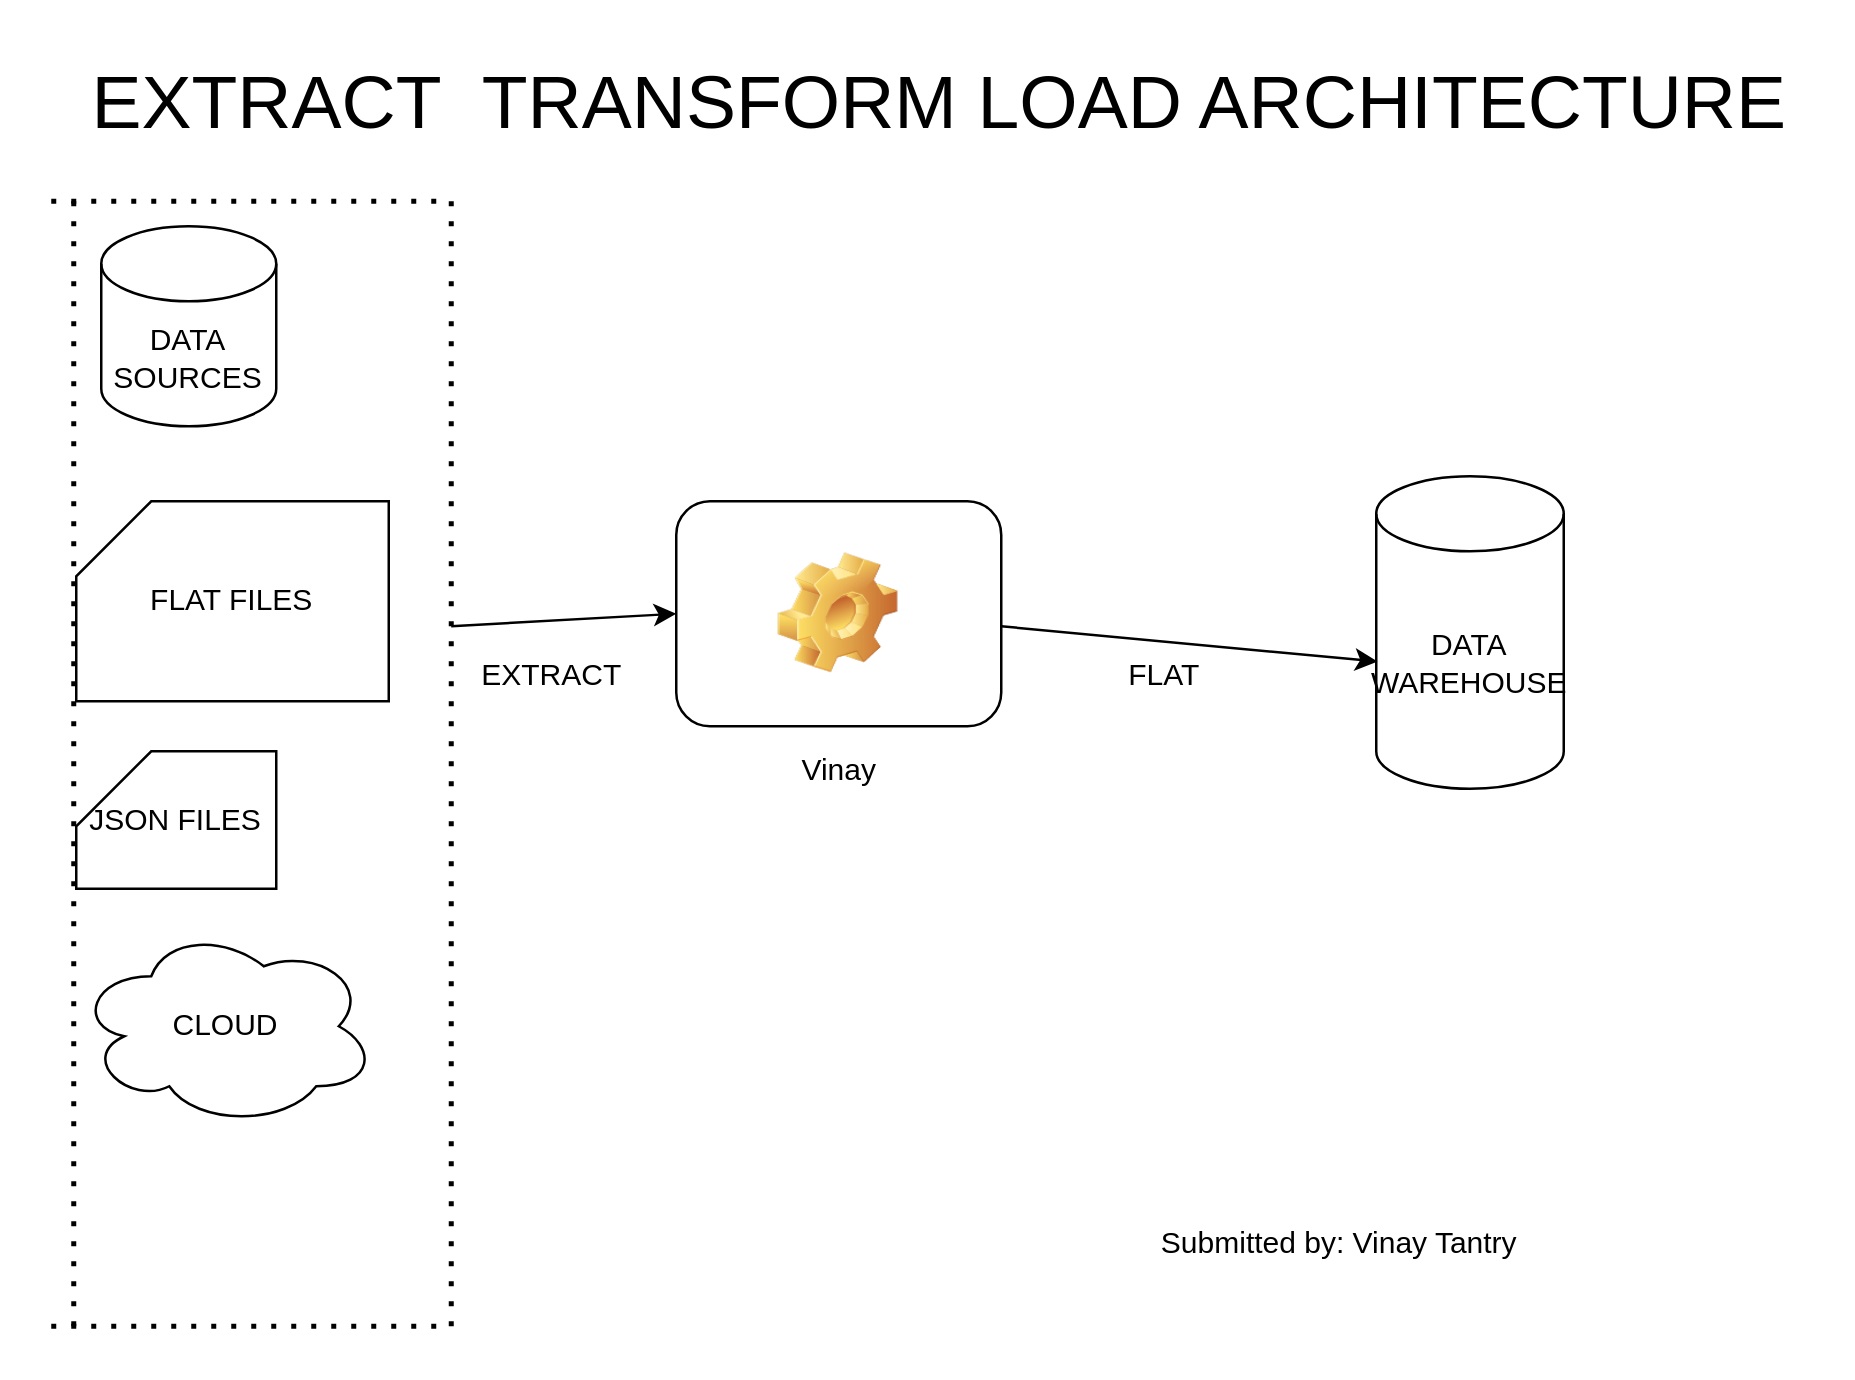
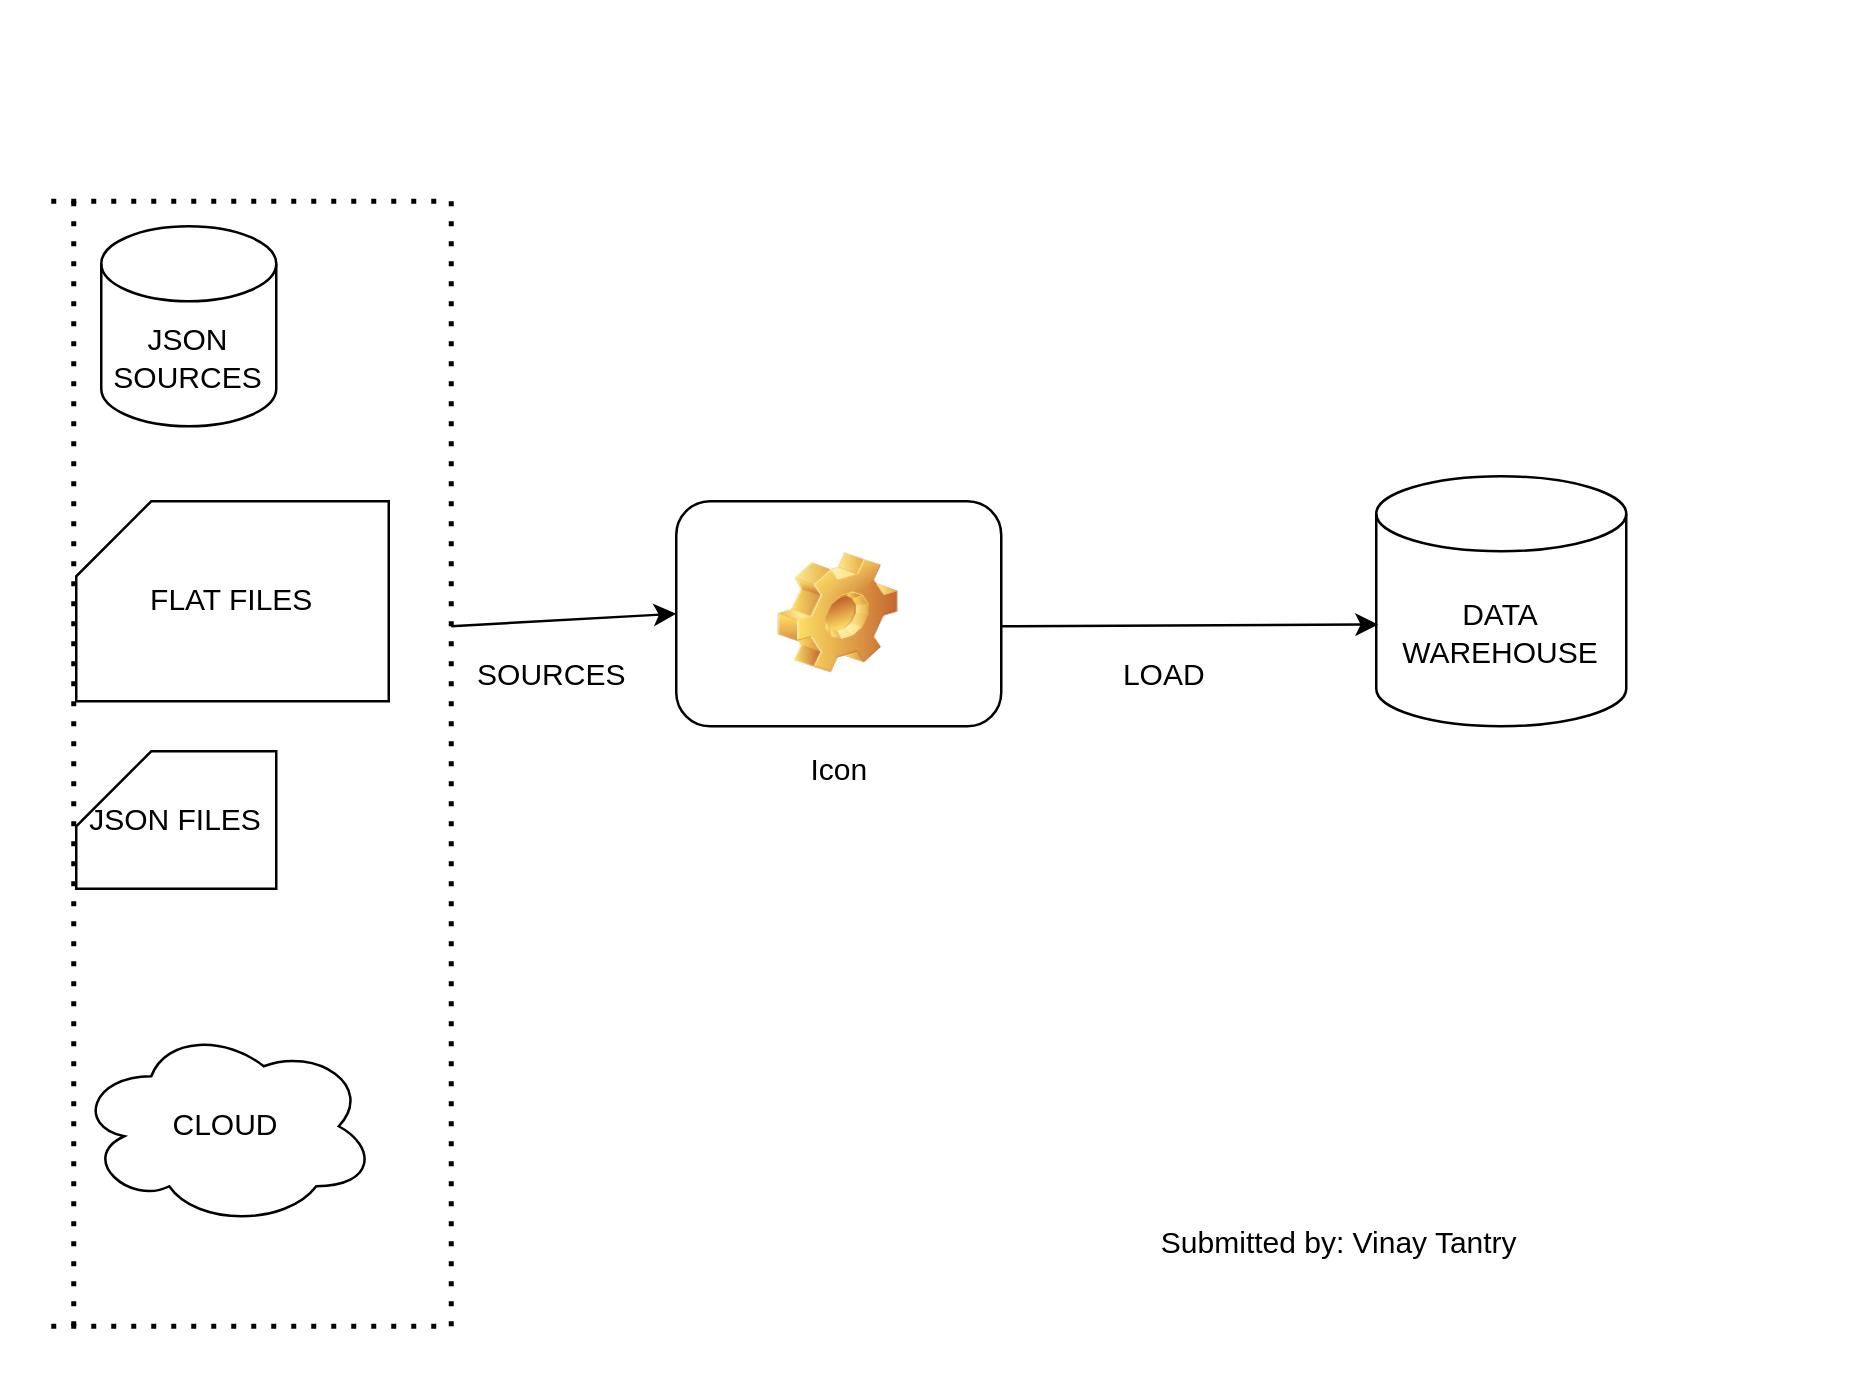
(939, 101) -> none
(189, 359) -> (189, 359)
(1470, 633) -> (1501, 601)
(553, 676) -> (553, 676)
(1165, 676) -> (1165, 676)
(840, 772) -> (840, 772)
(226, 1026) -> (226, 1126)
